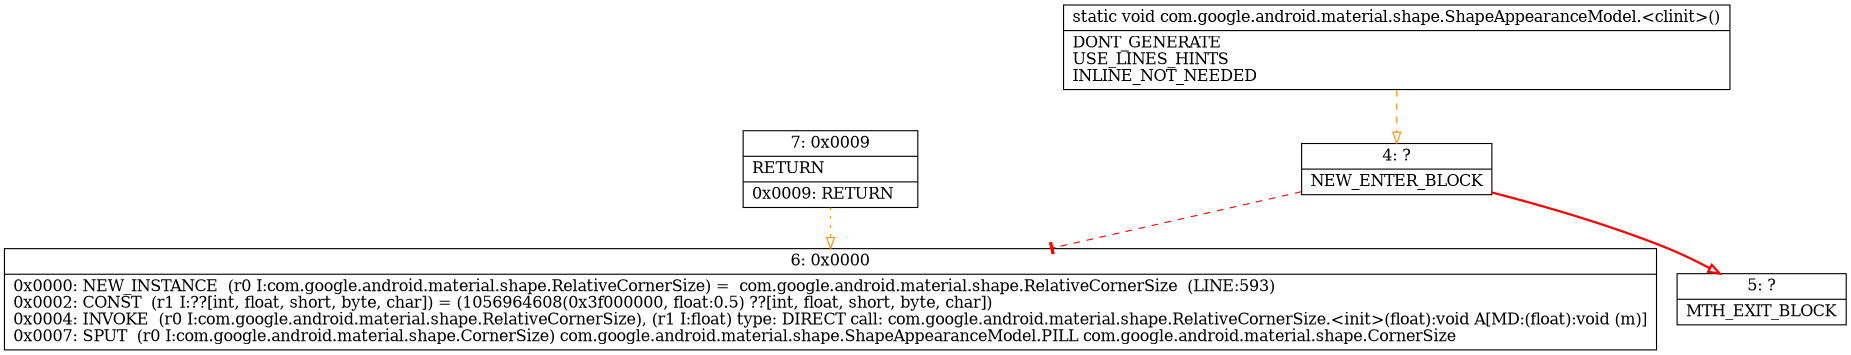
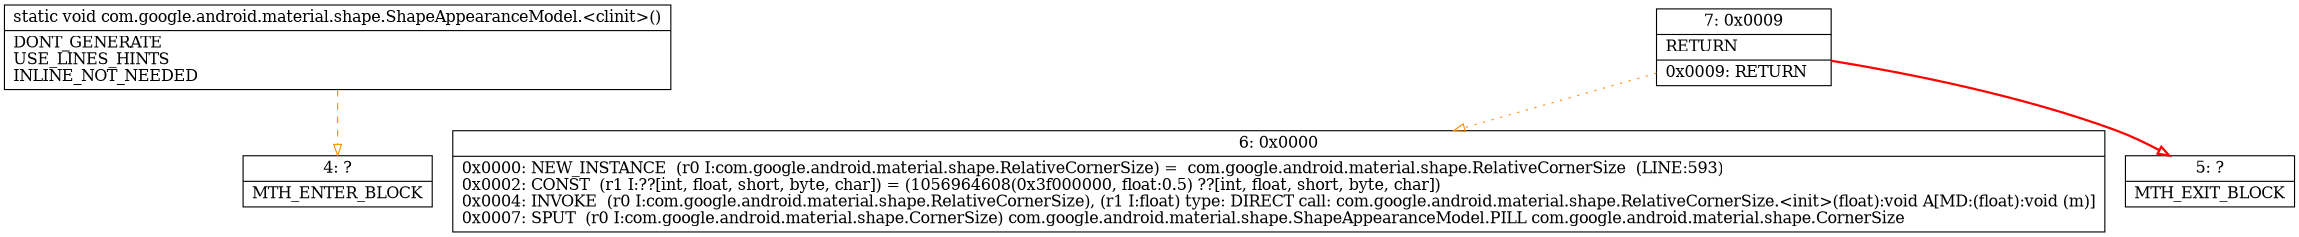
(1397, 181) -> (338, 194)
(1178, 220) -> none
(1603, 225) -> (1998, 95)
